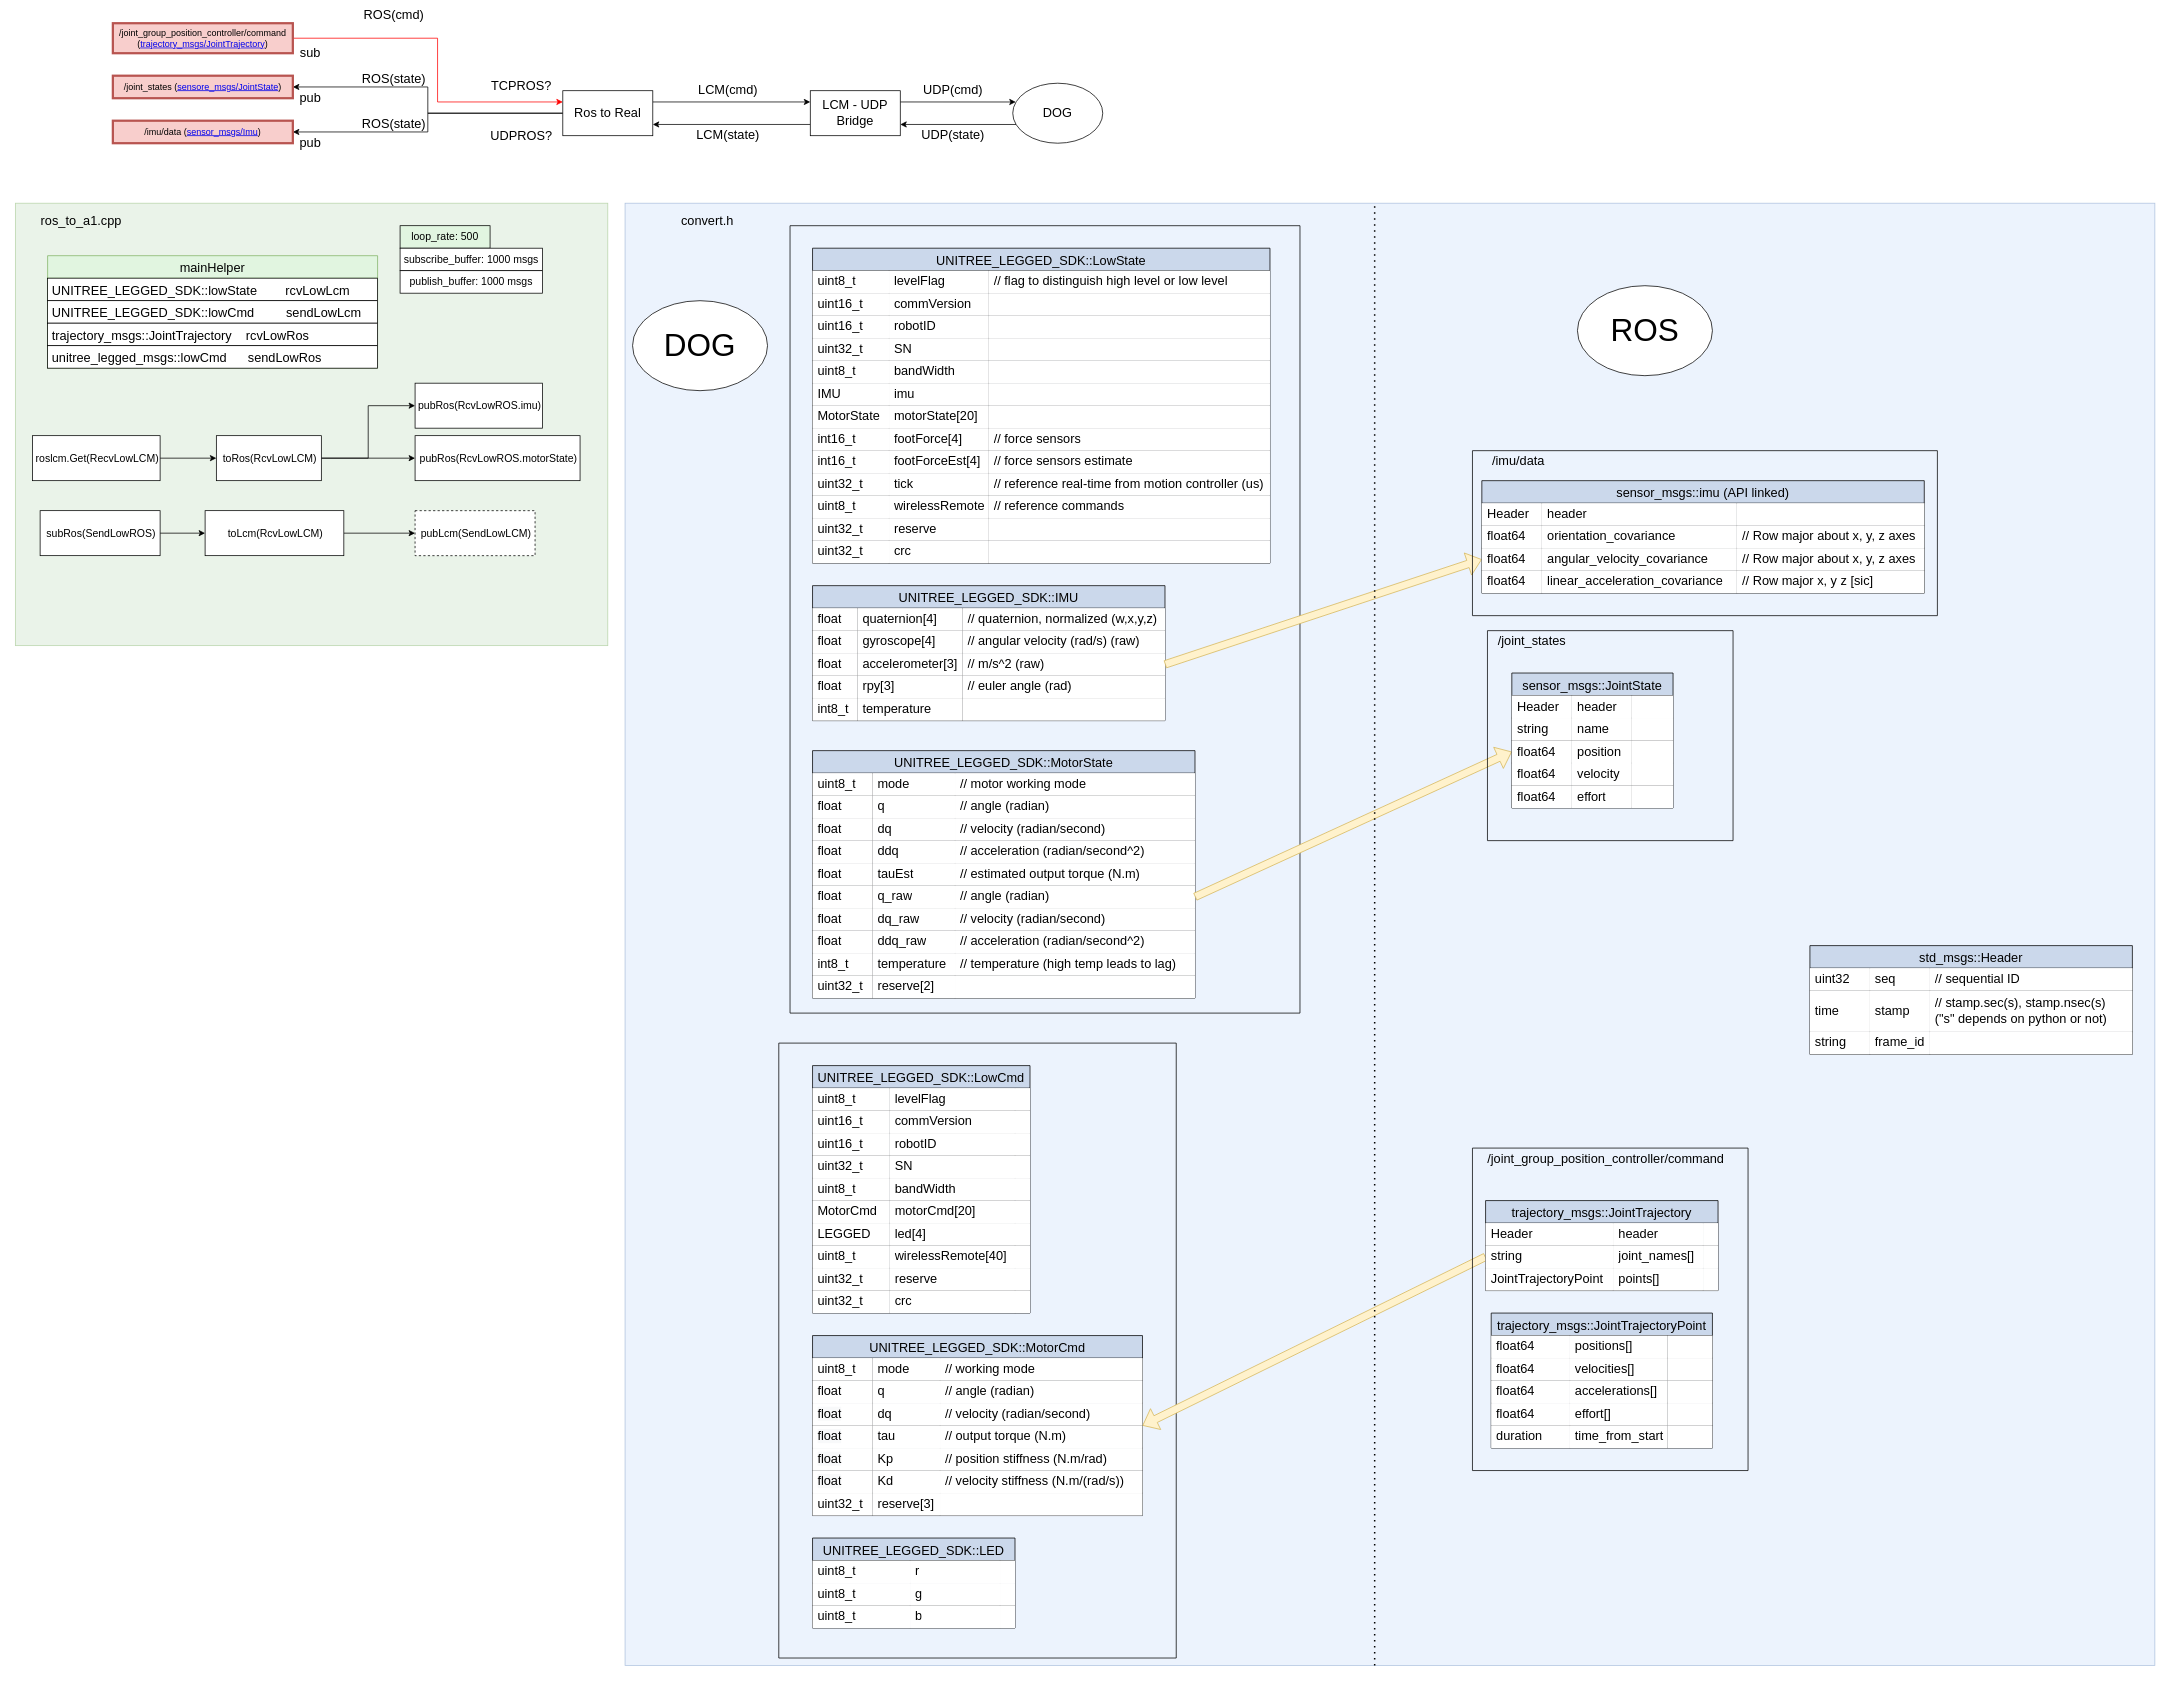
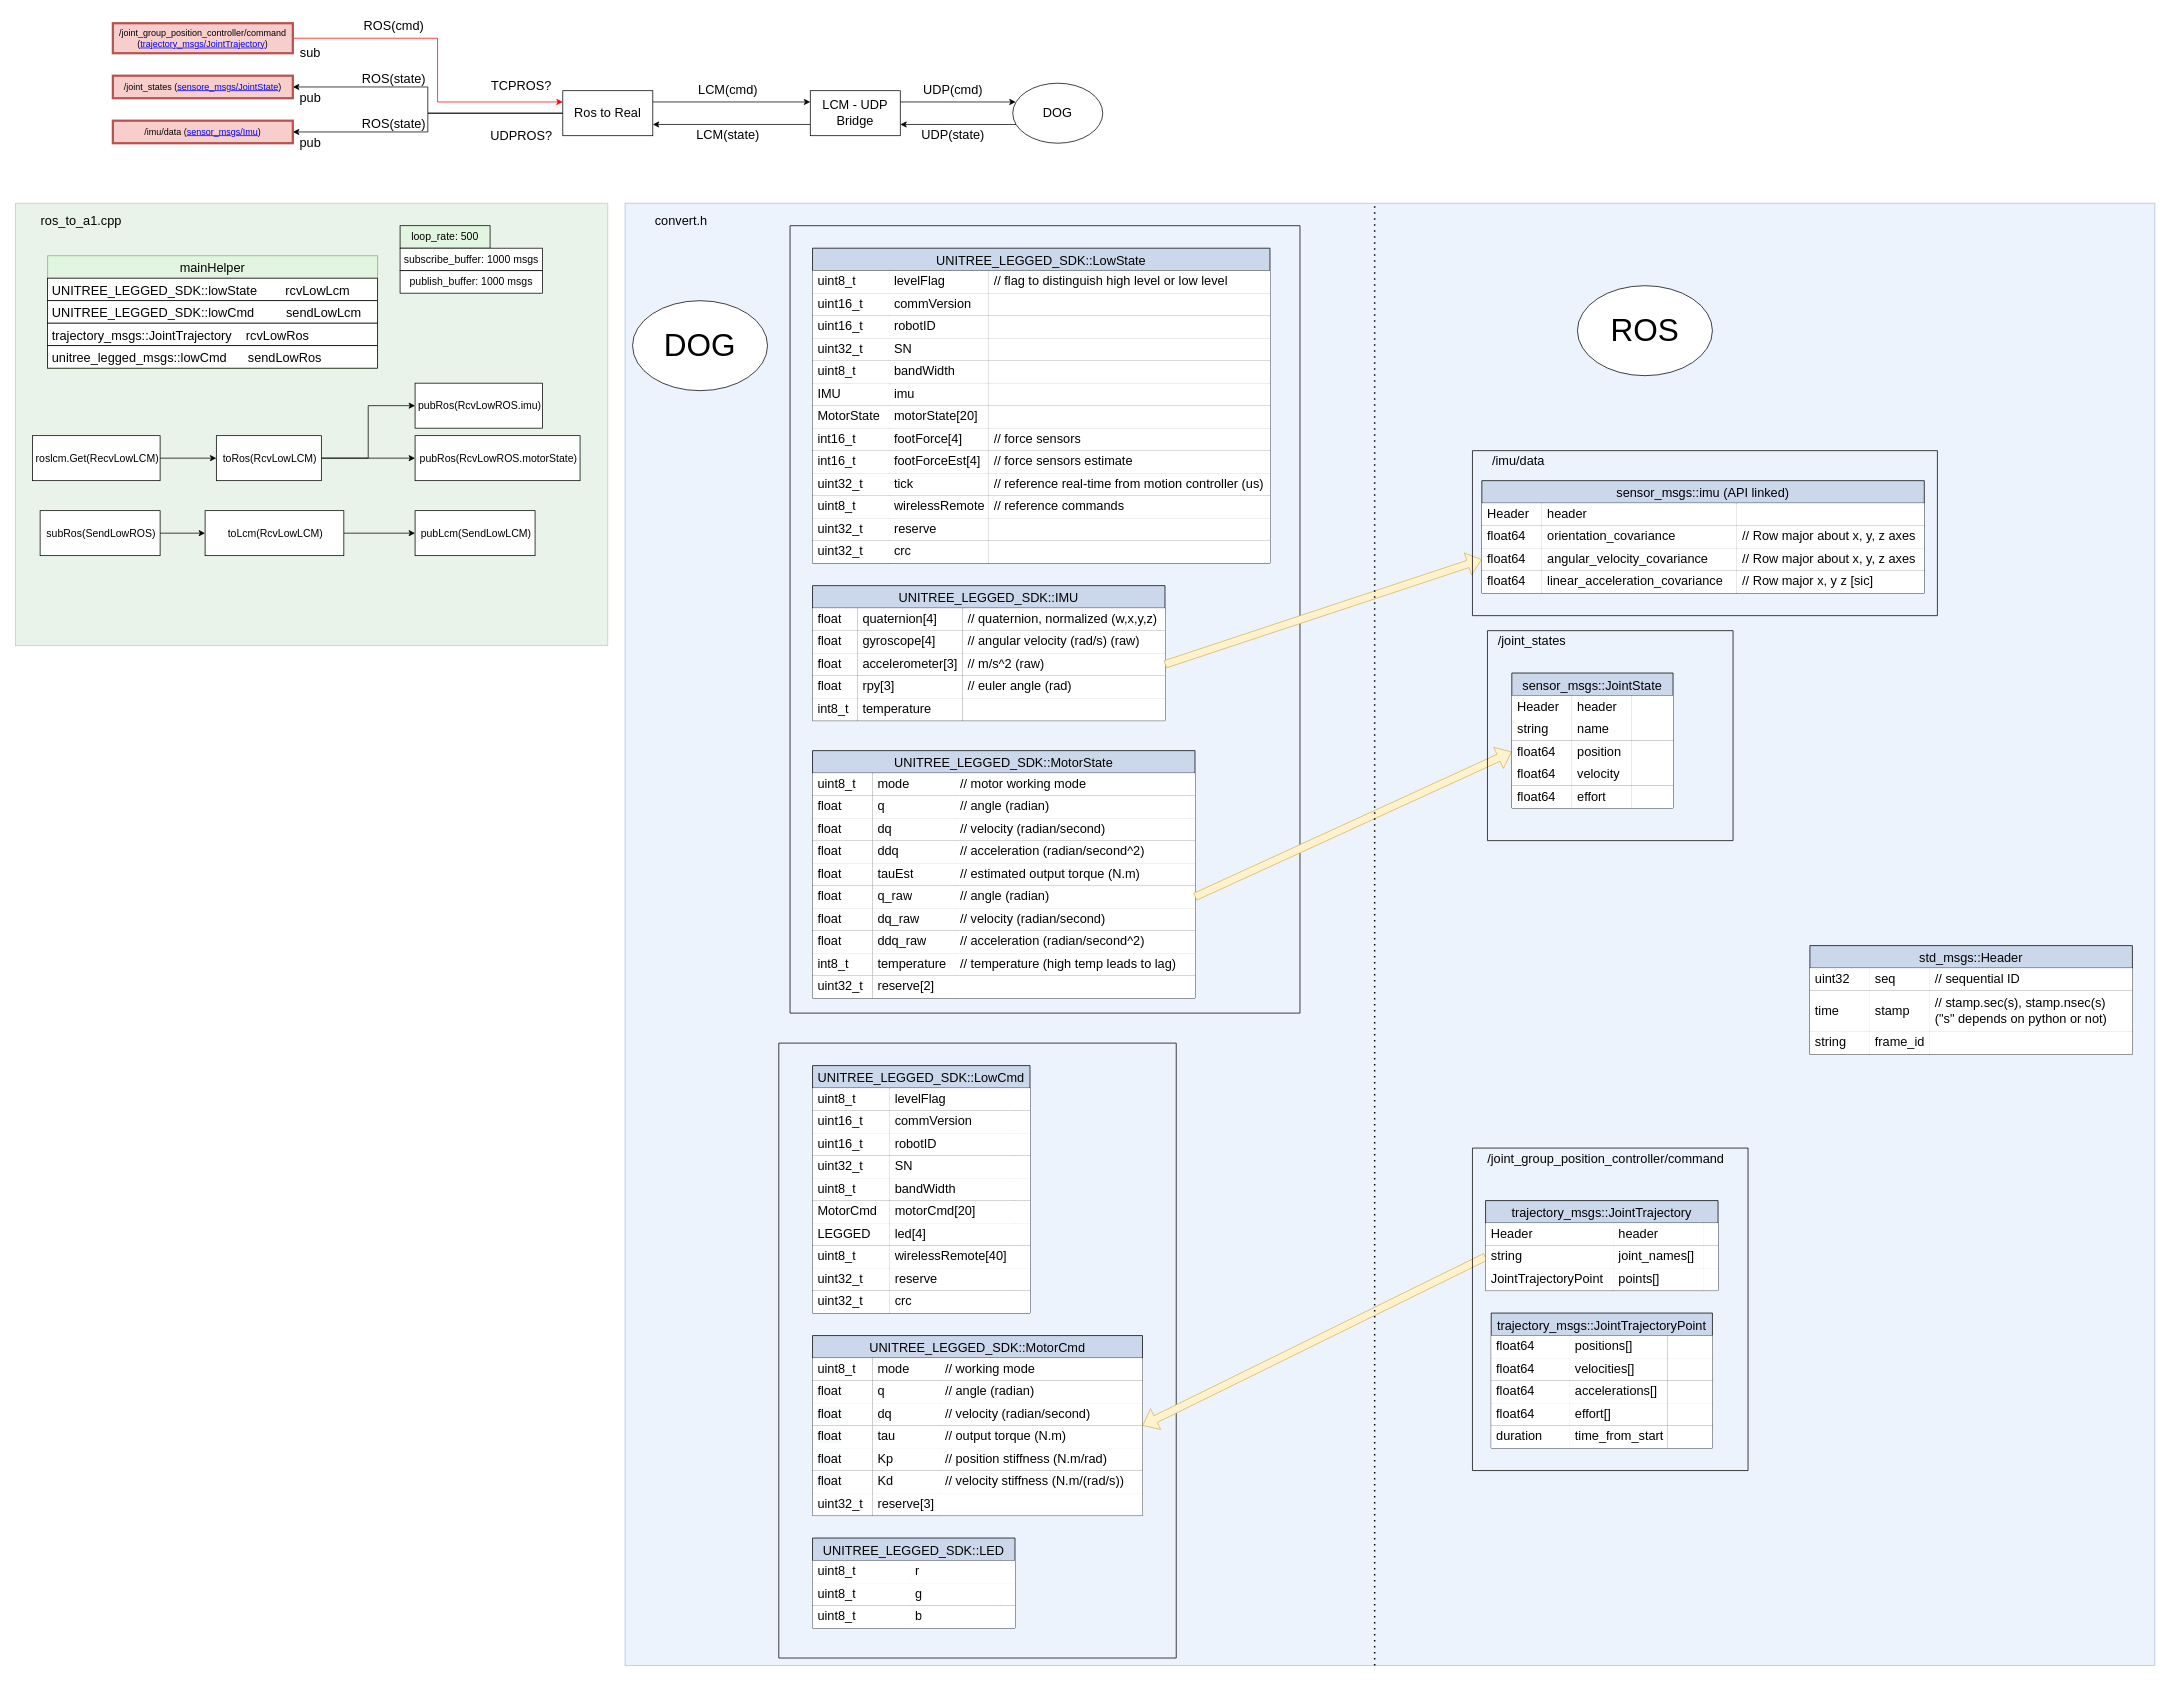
(394, 15) -> (394, 27)
(708, 222) -> (681, 222)
(475, 533) -> (475, 533)
